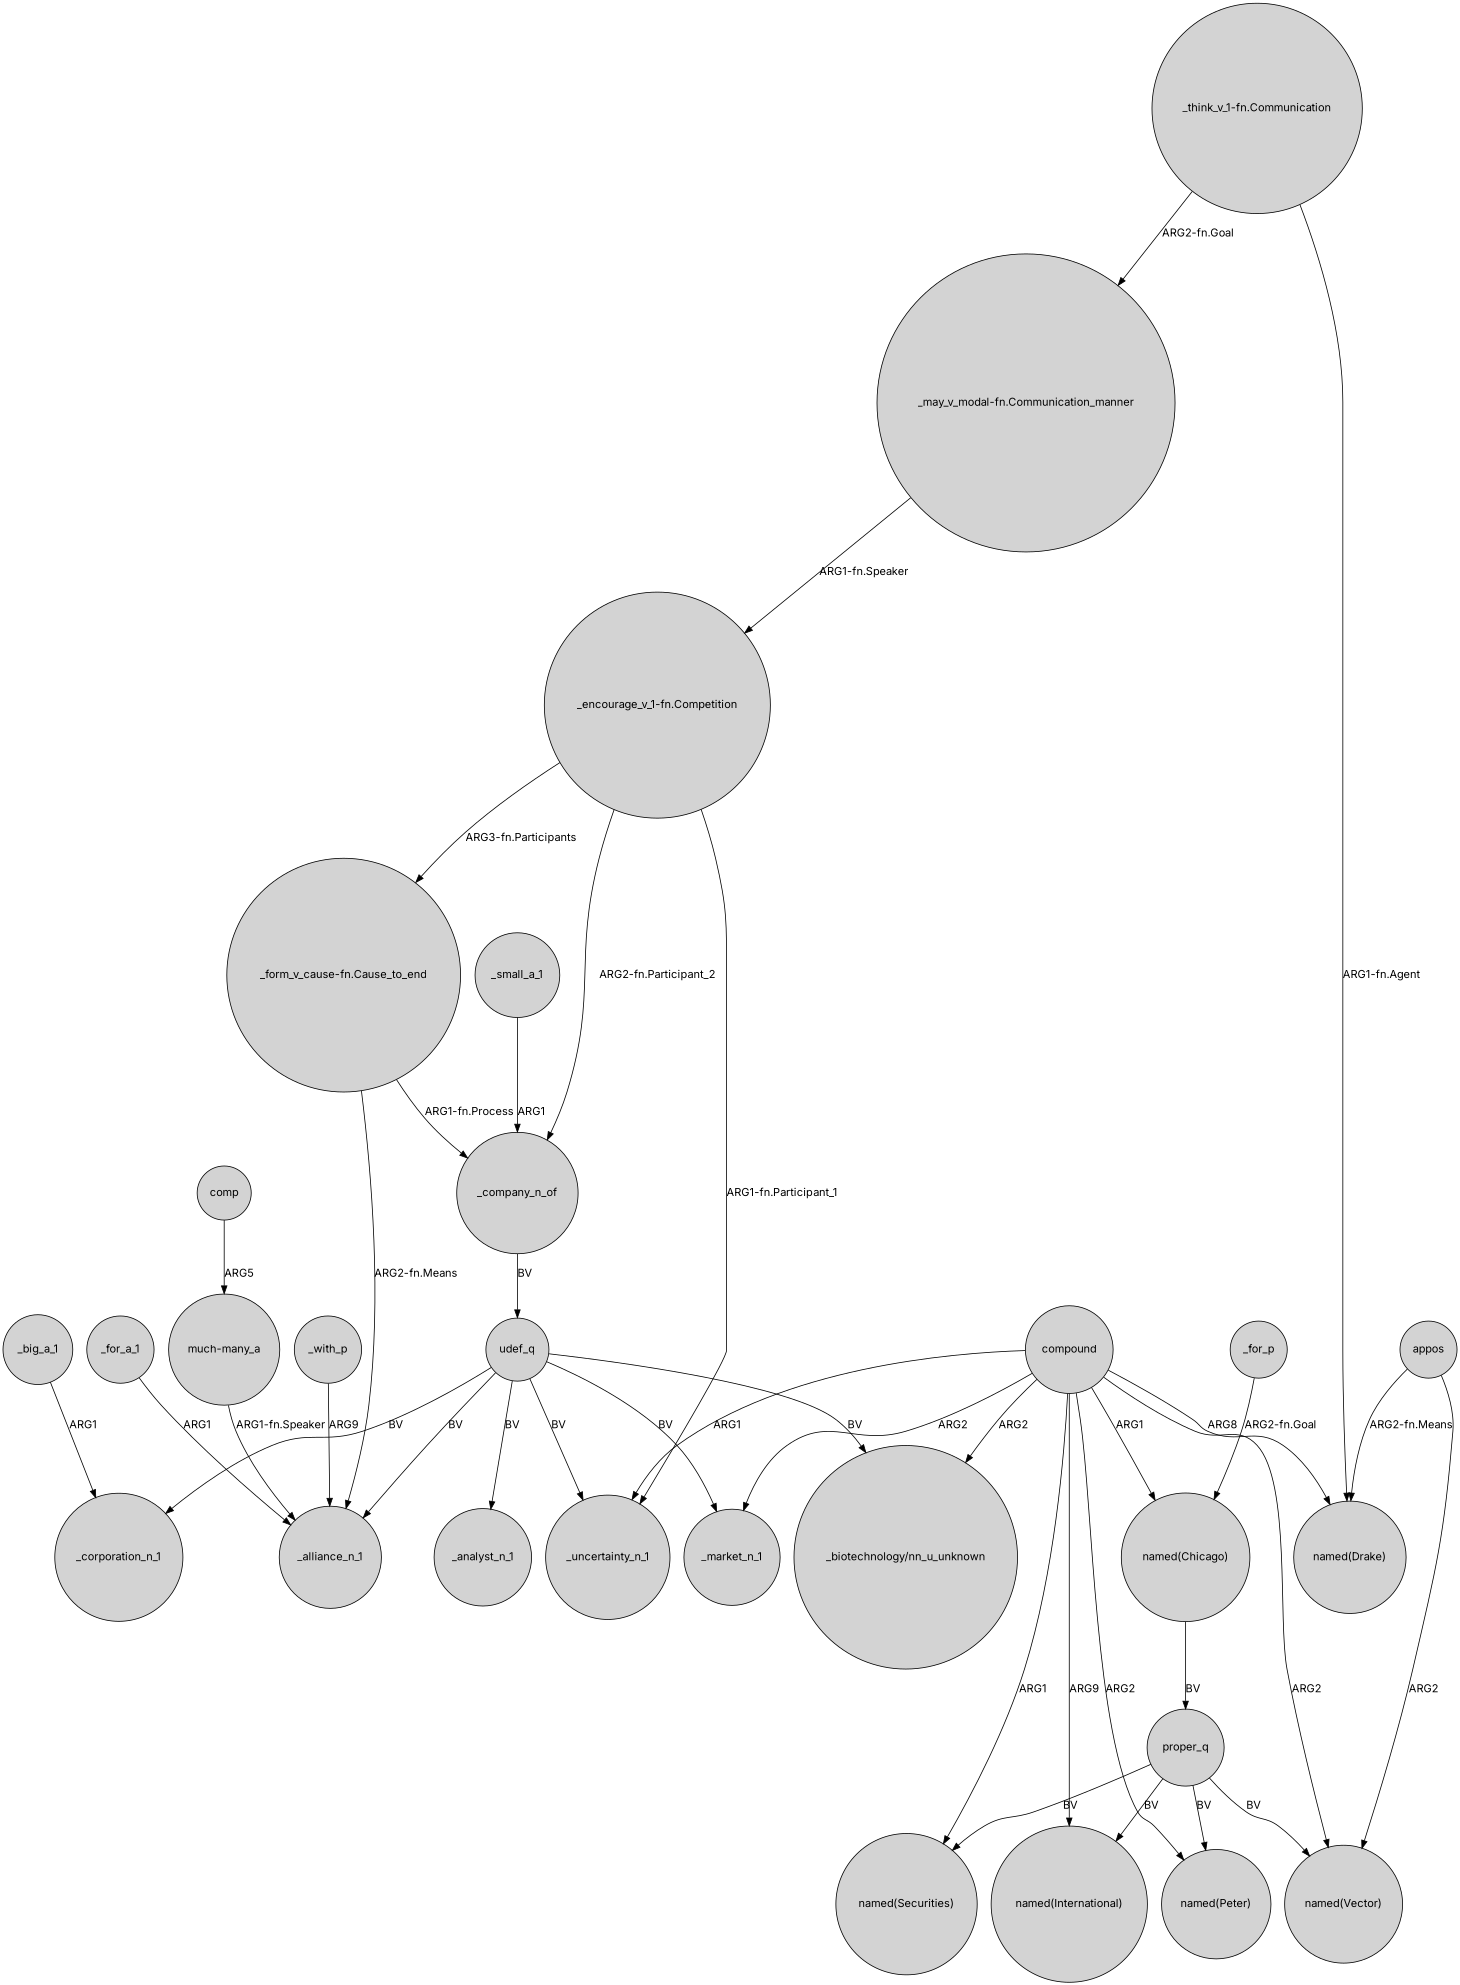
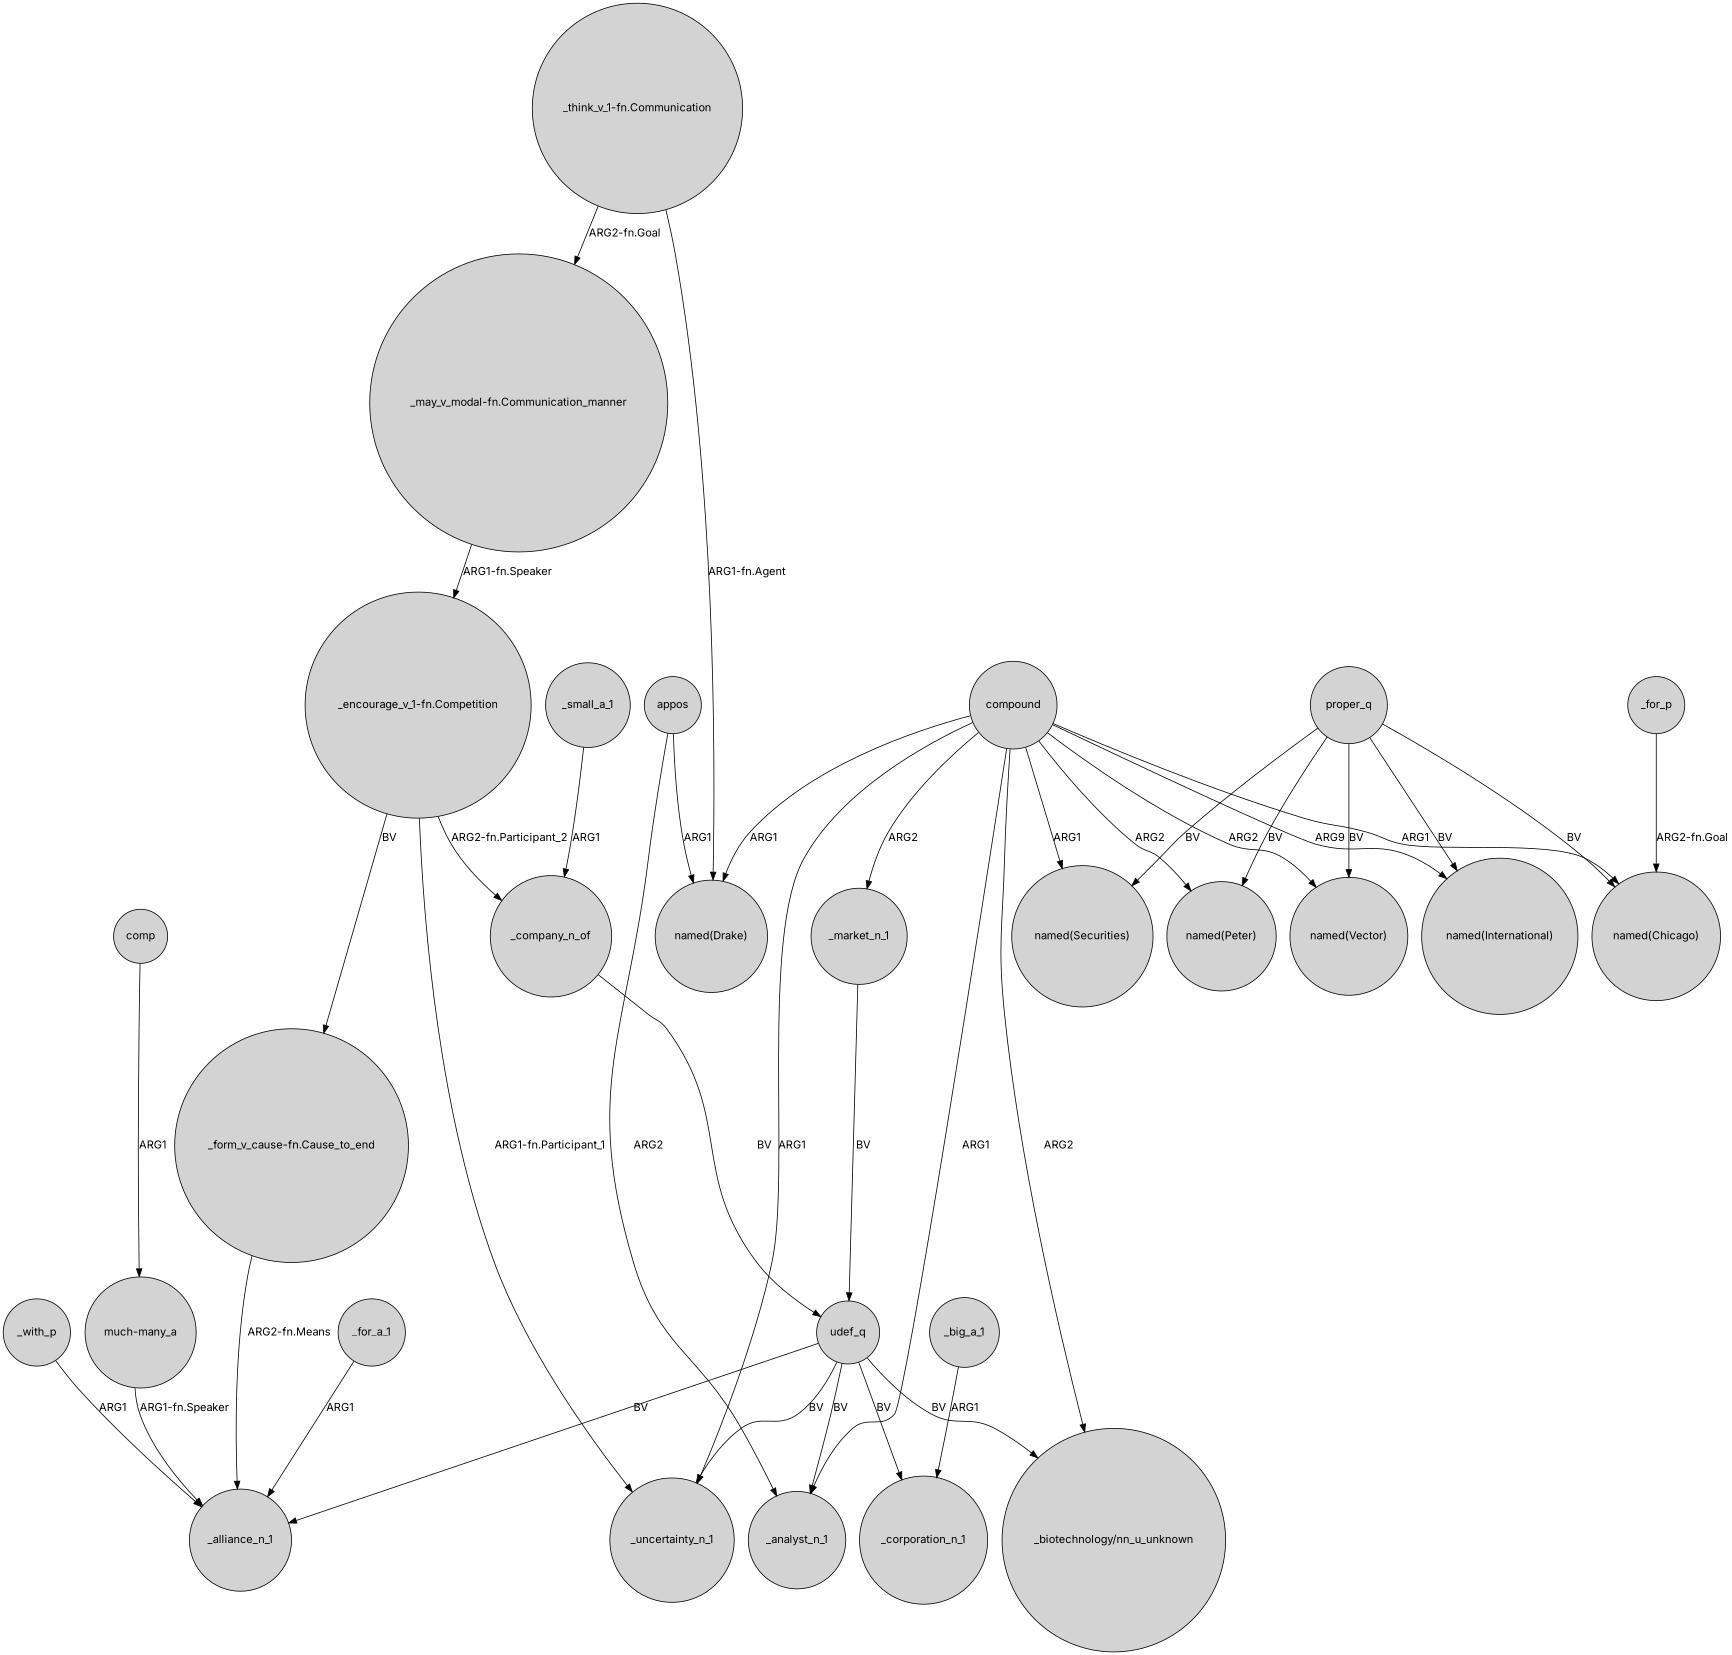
(521, 838) -> (389, 838)
(426, 1119) -> none
none -> (945, 1139)
(239, 1274) -> (153, 1146)
(645, 1417) -> (854, 1139)
(344, 1425) -> (113, 1408)
(1223, 1425) -> (764, 838)
(1411, 1425) -> (698, 838)
(1426, 1610) -> (611, 1131)
(1186, 1661) -> (1500, 796)
